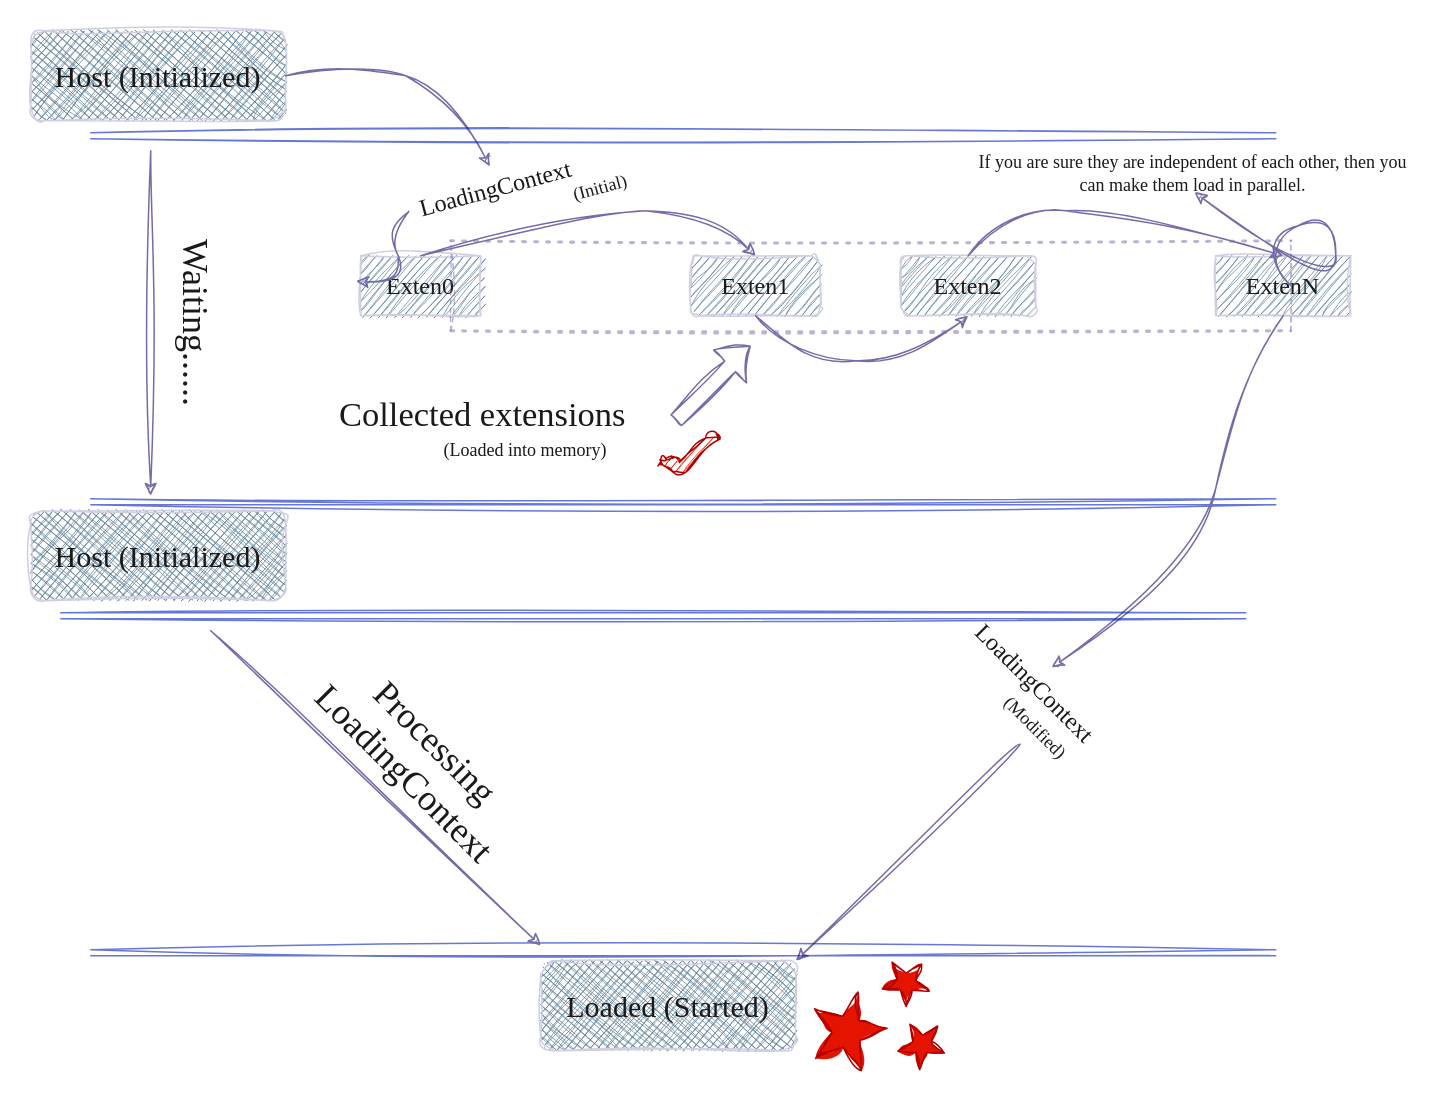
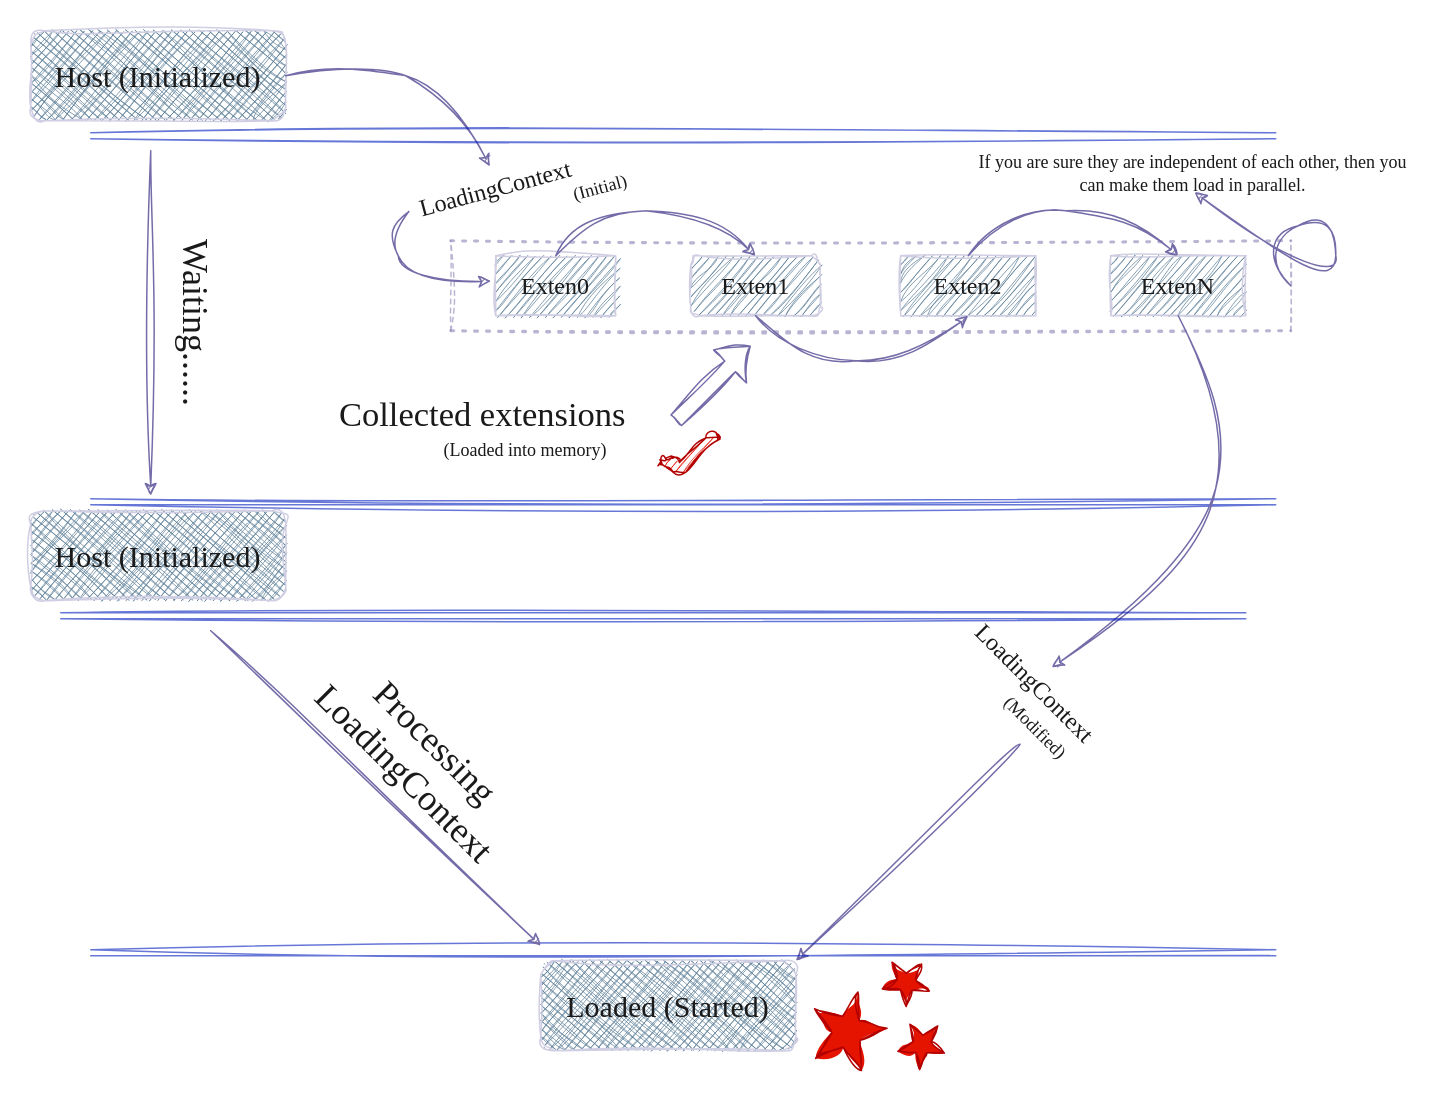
(421, 286) -> (556, 286)
(968, 286) -> (968, 286)
(1283, 286) -> (1178, 286)
